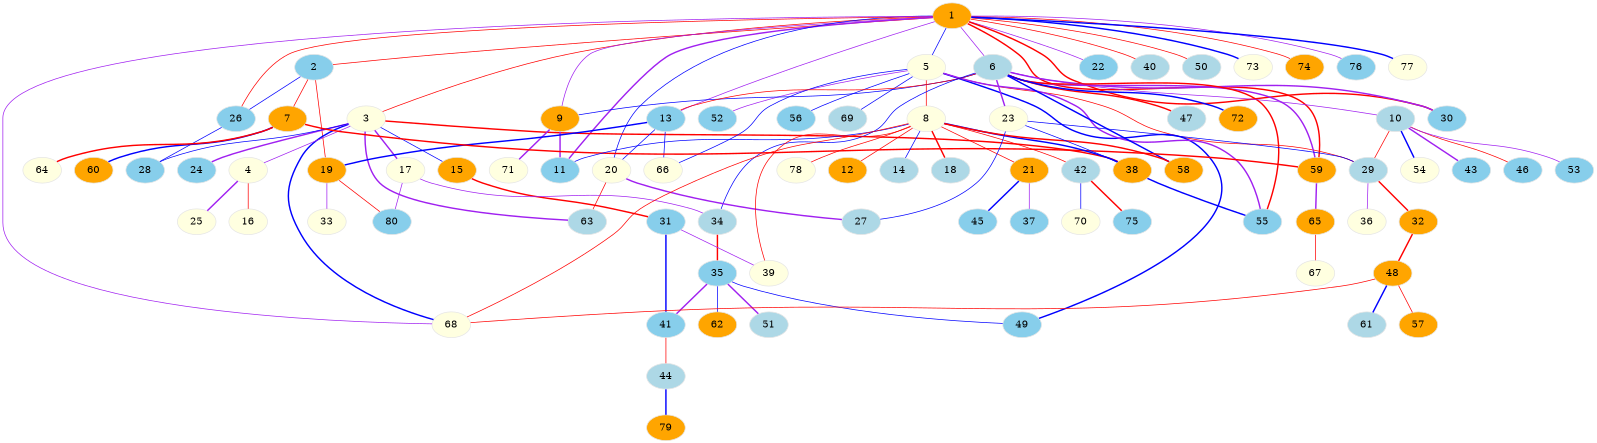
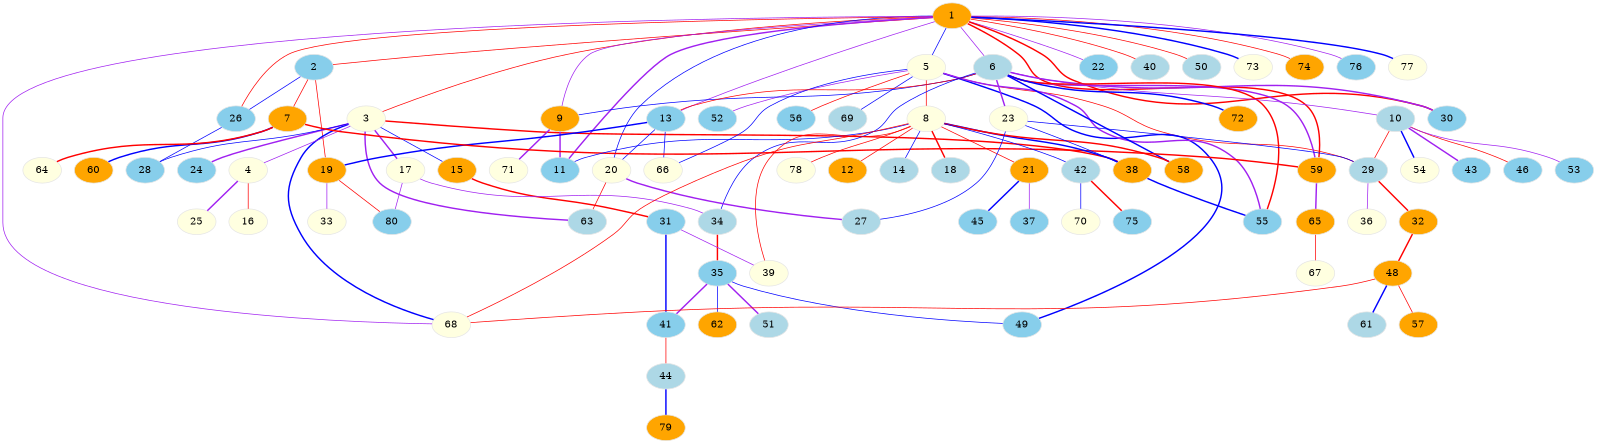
(877, 85) -> (877, 85)
(1187, 119) -> none
(1006, 141) -> (1006, 141)
